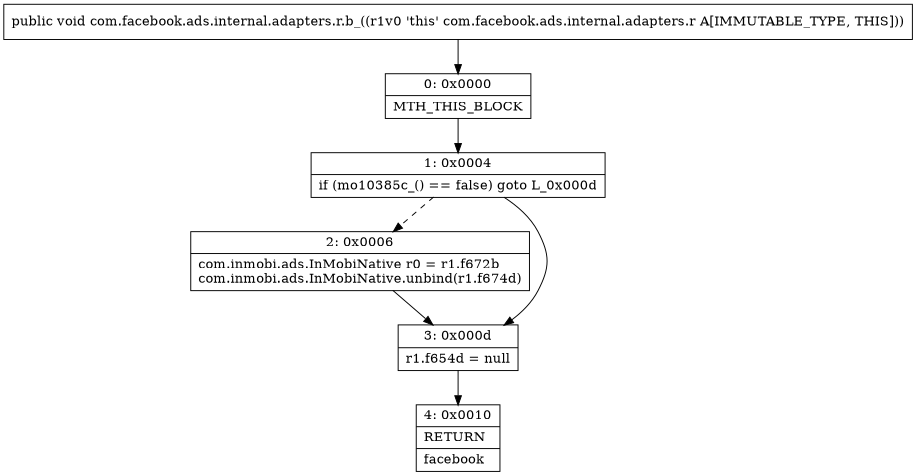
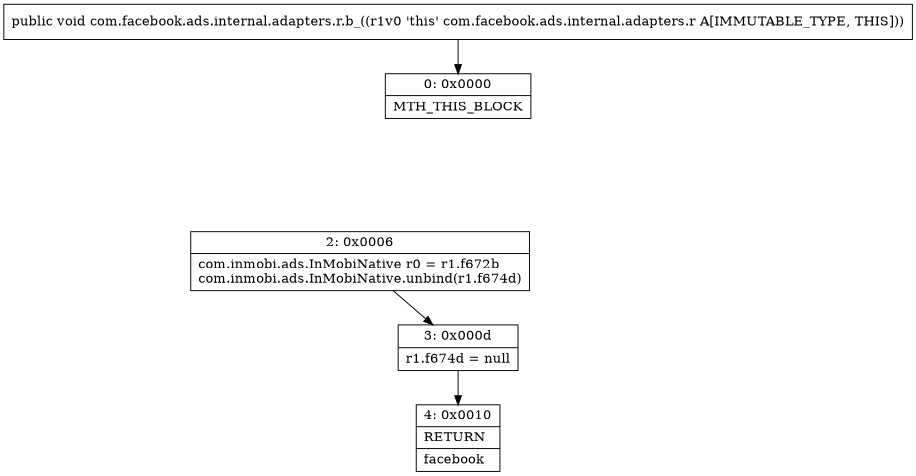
(458, 175) -> none
(458, 359) -> (458, 359)
